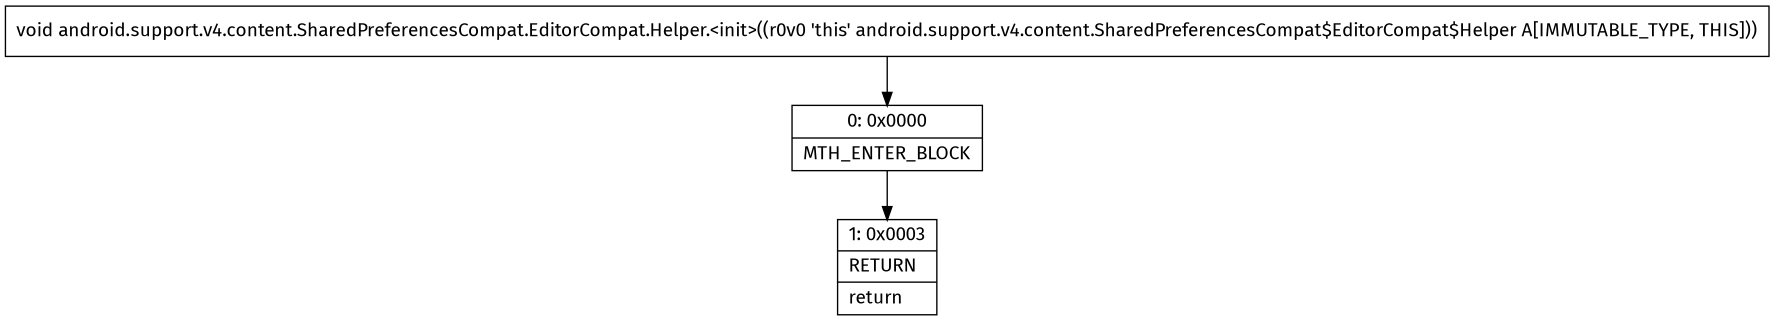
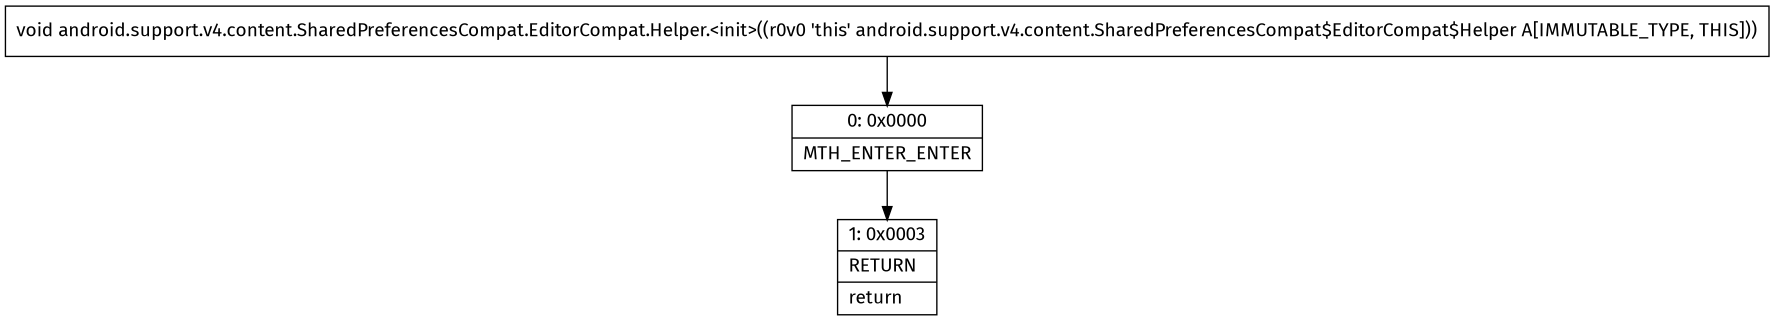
(887, 154) -> (887, 154)
